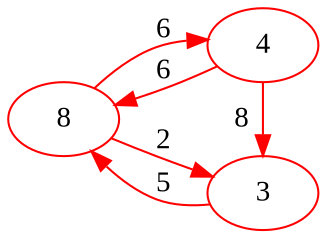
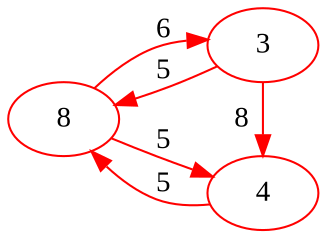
(163, 30) -> (163, 141)
(163, 71) -> (163, 184)
(263, 109) -> (263, 109)
(163, 141) -> (163, 30)
